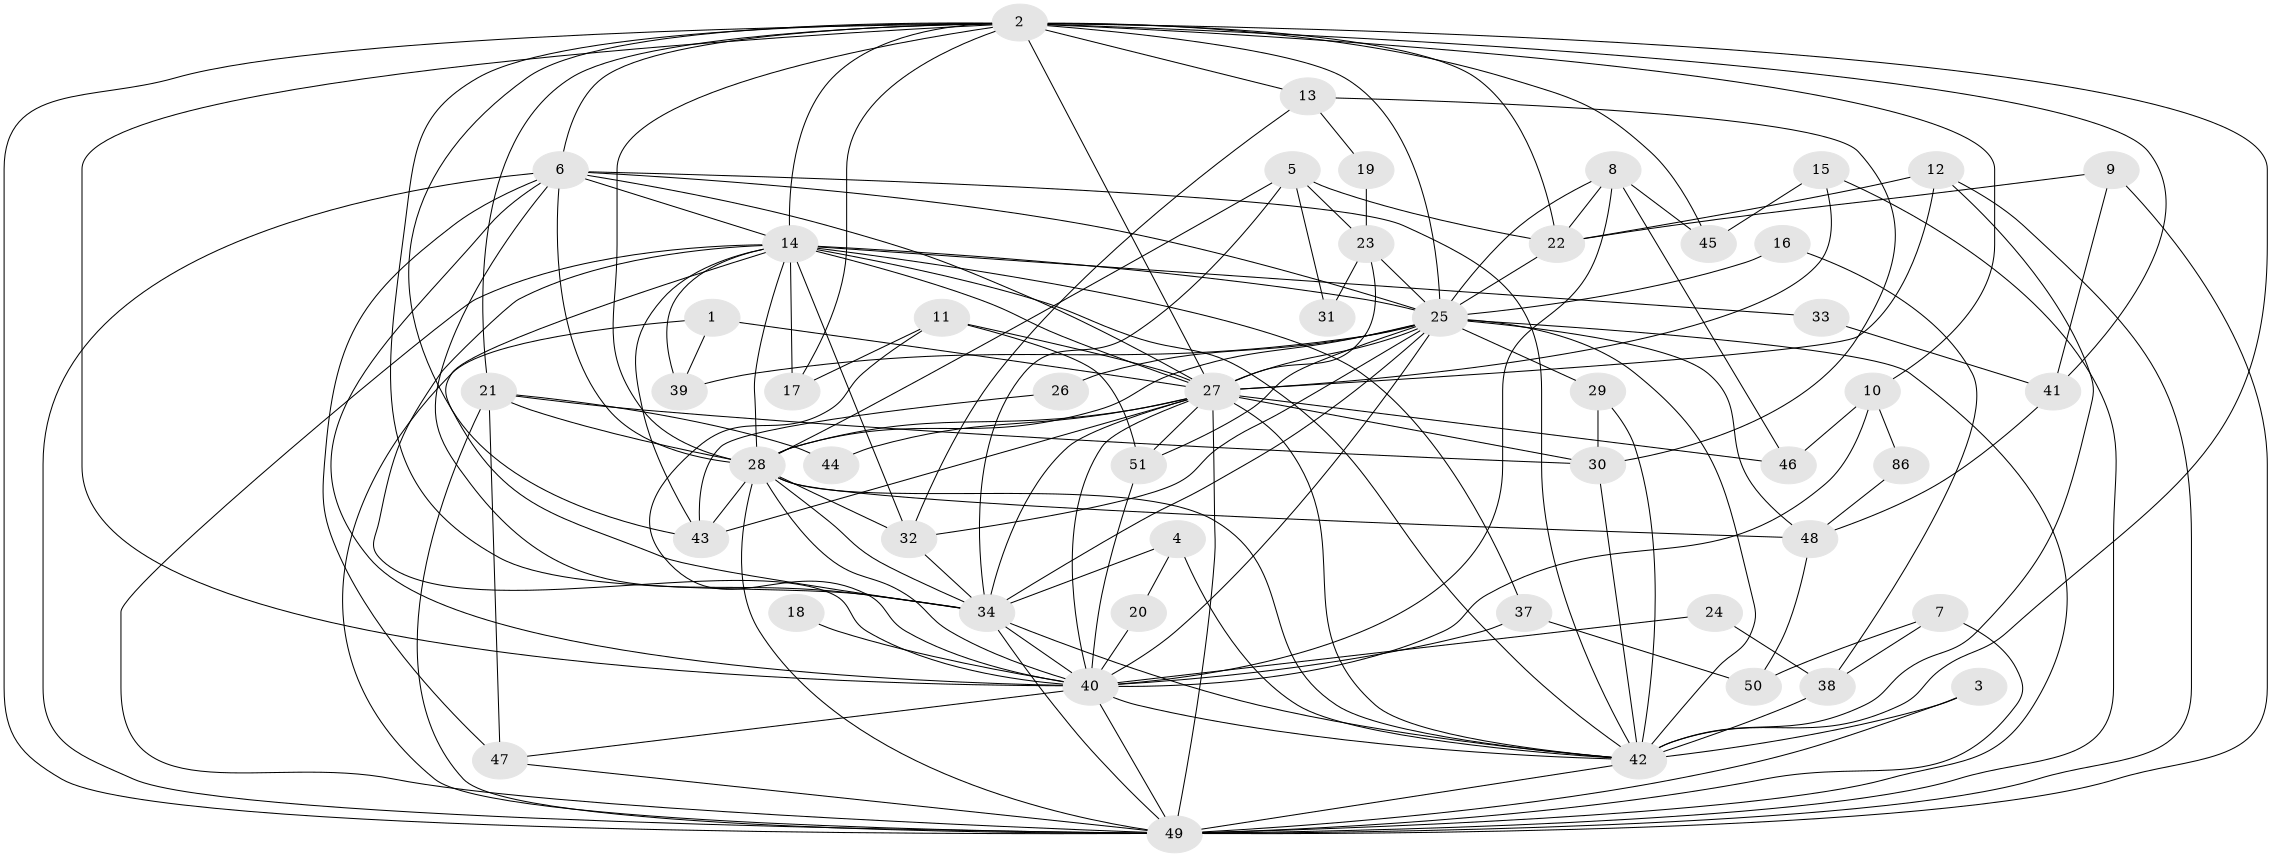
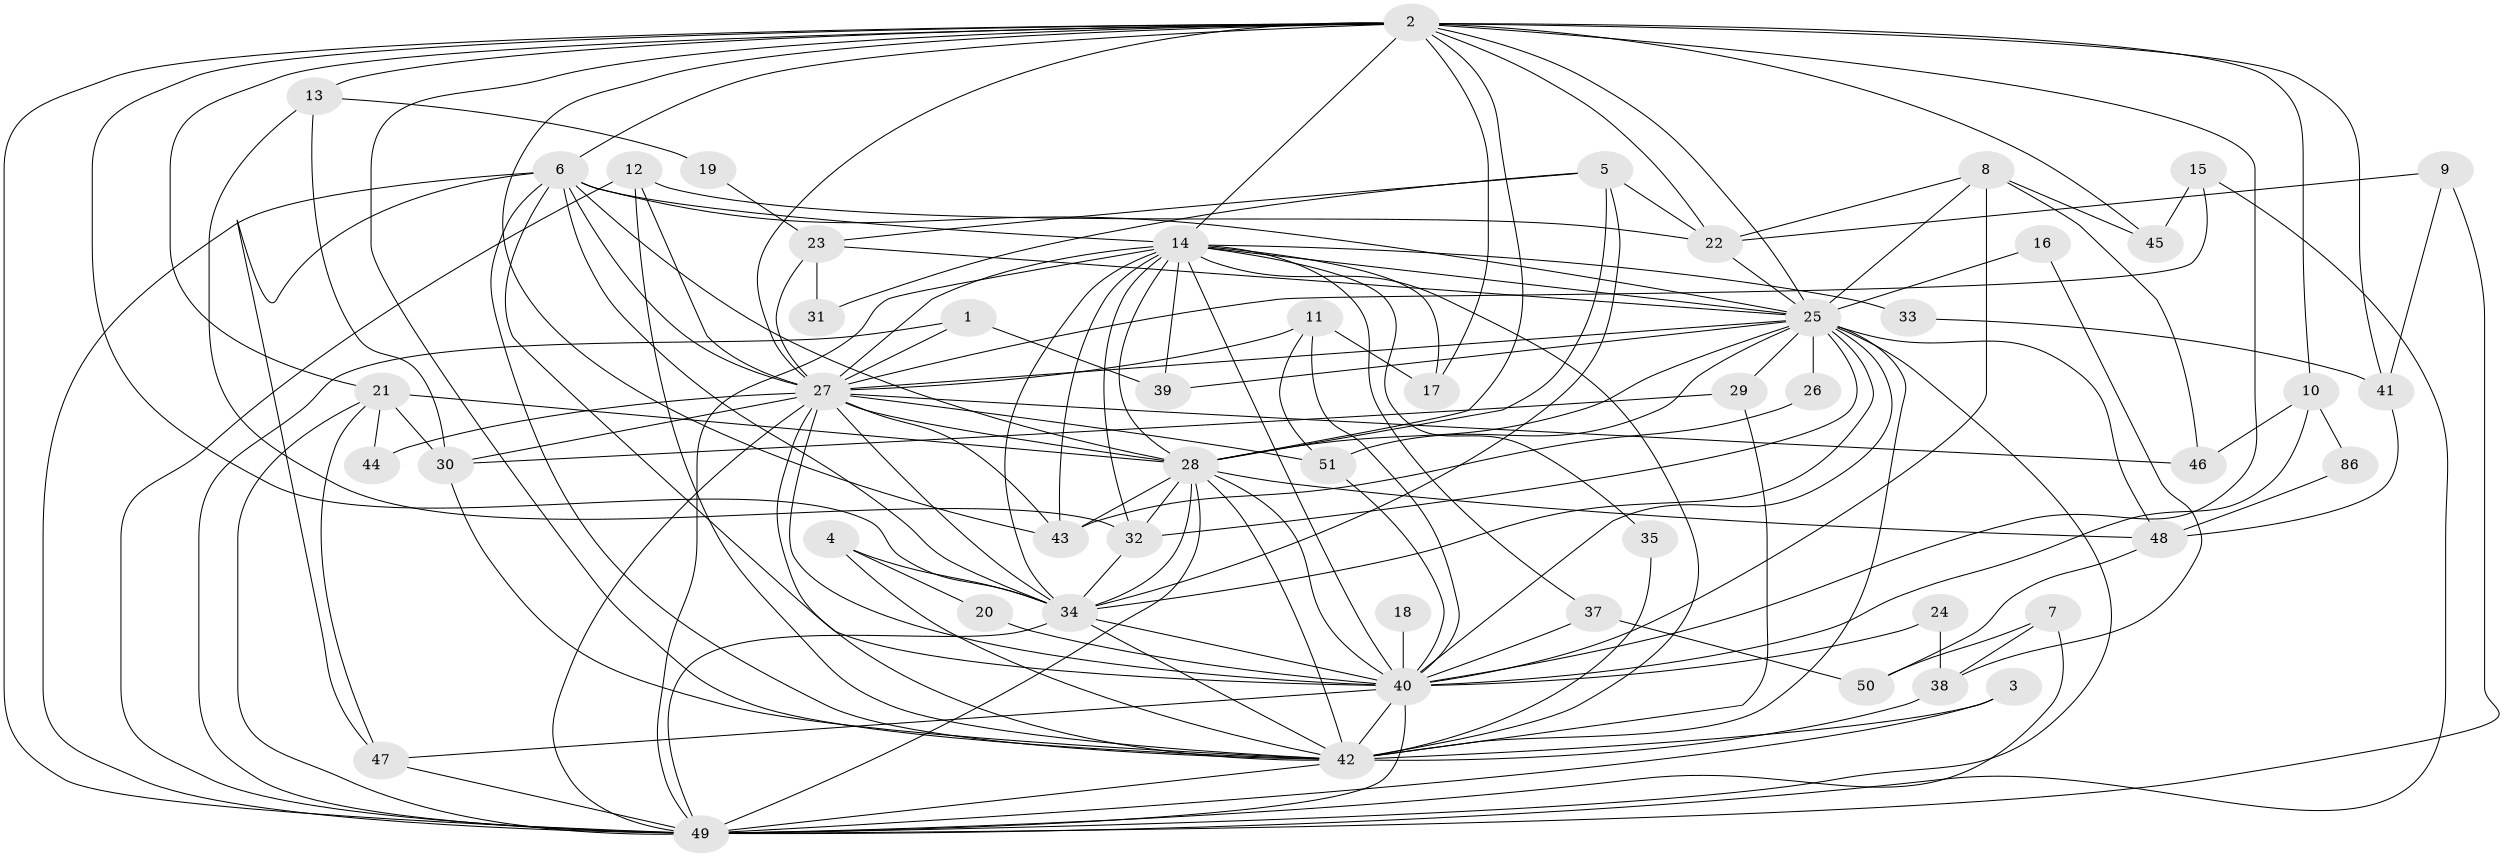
none -> (1650, 539)
